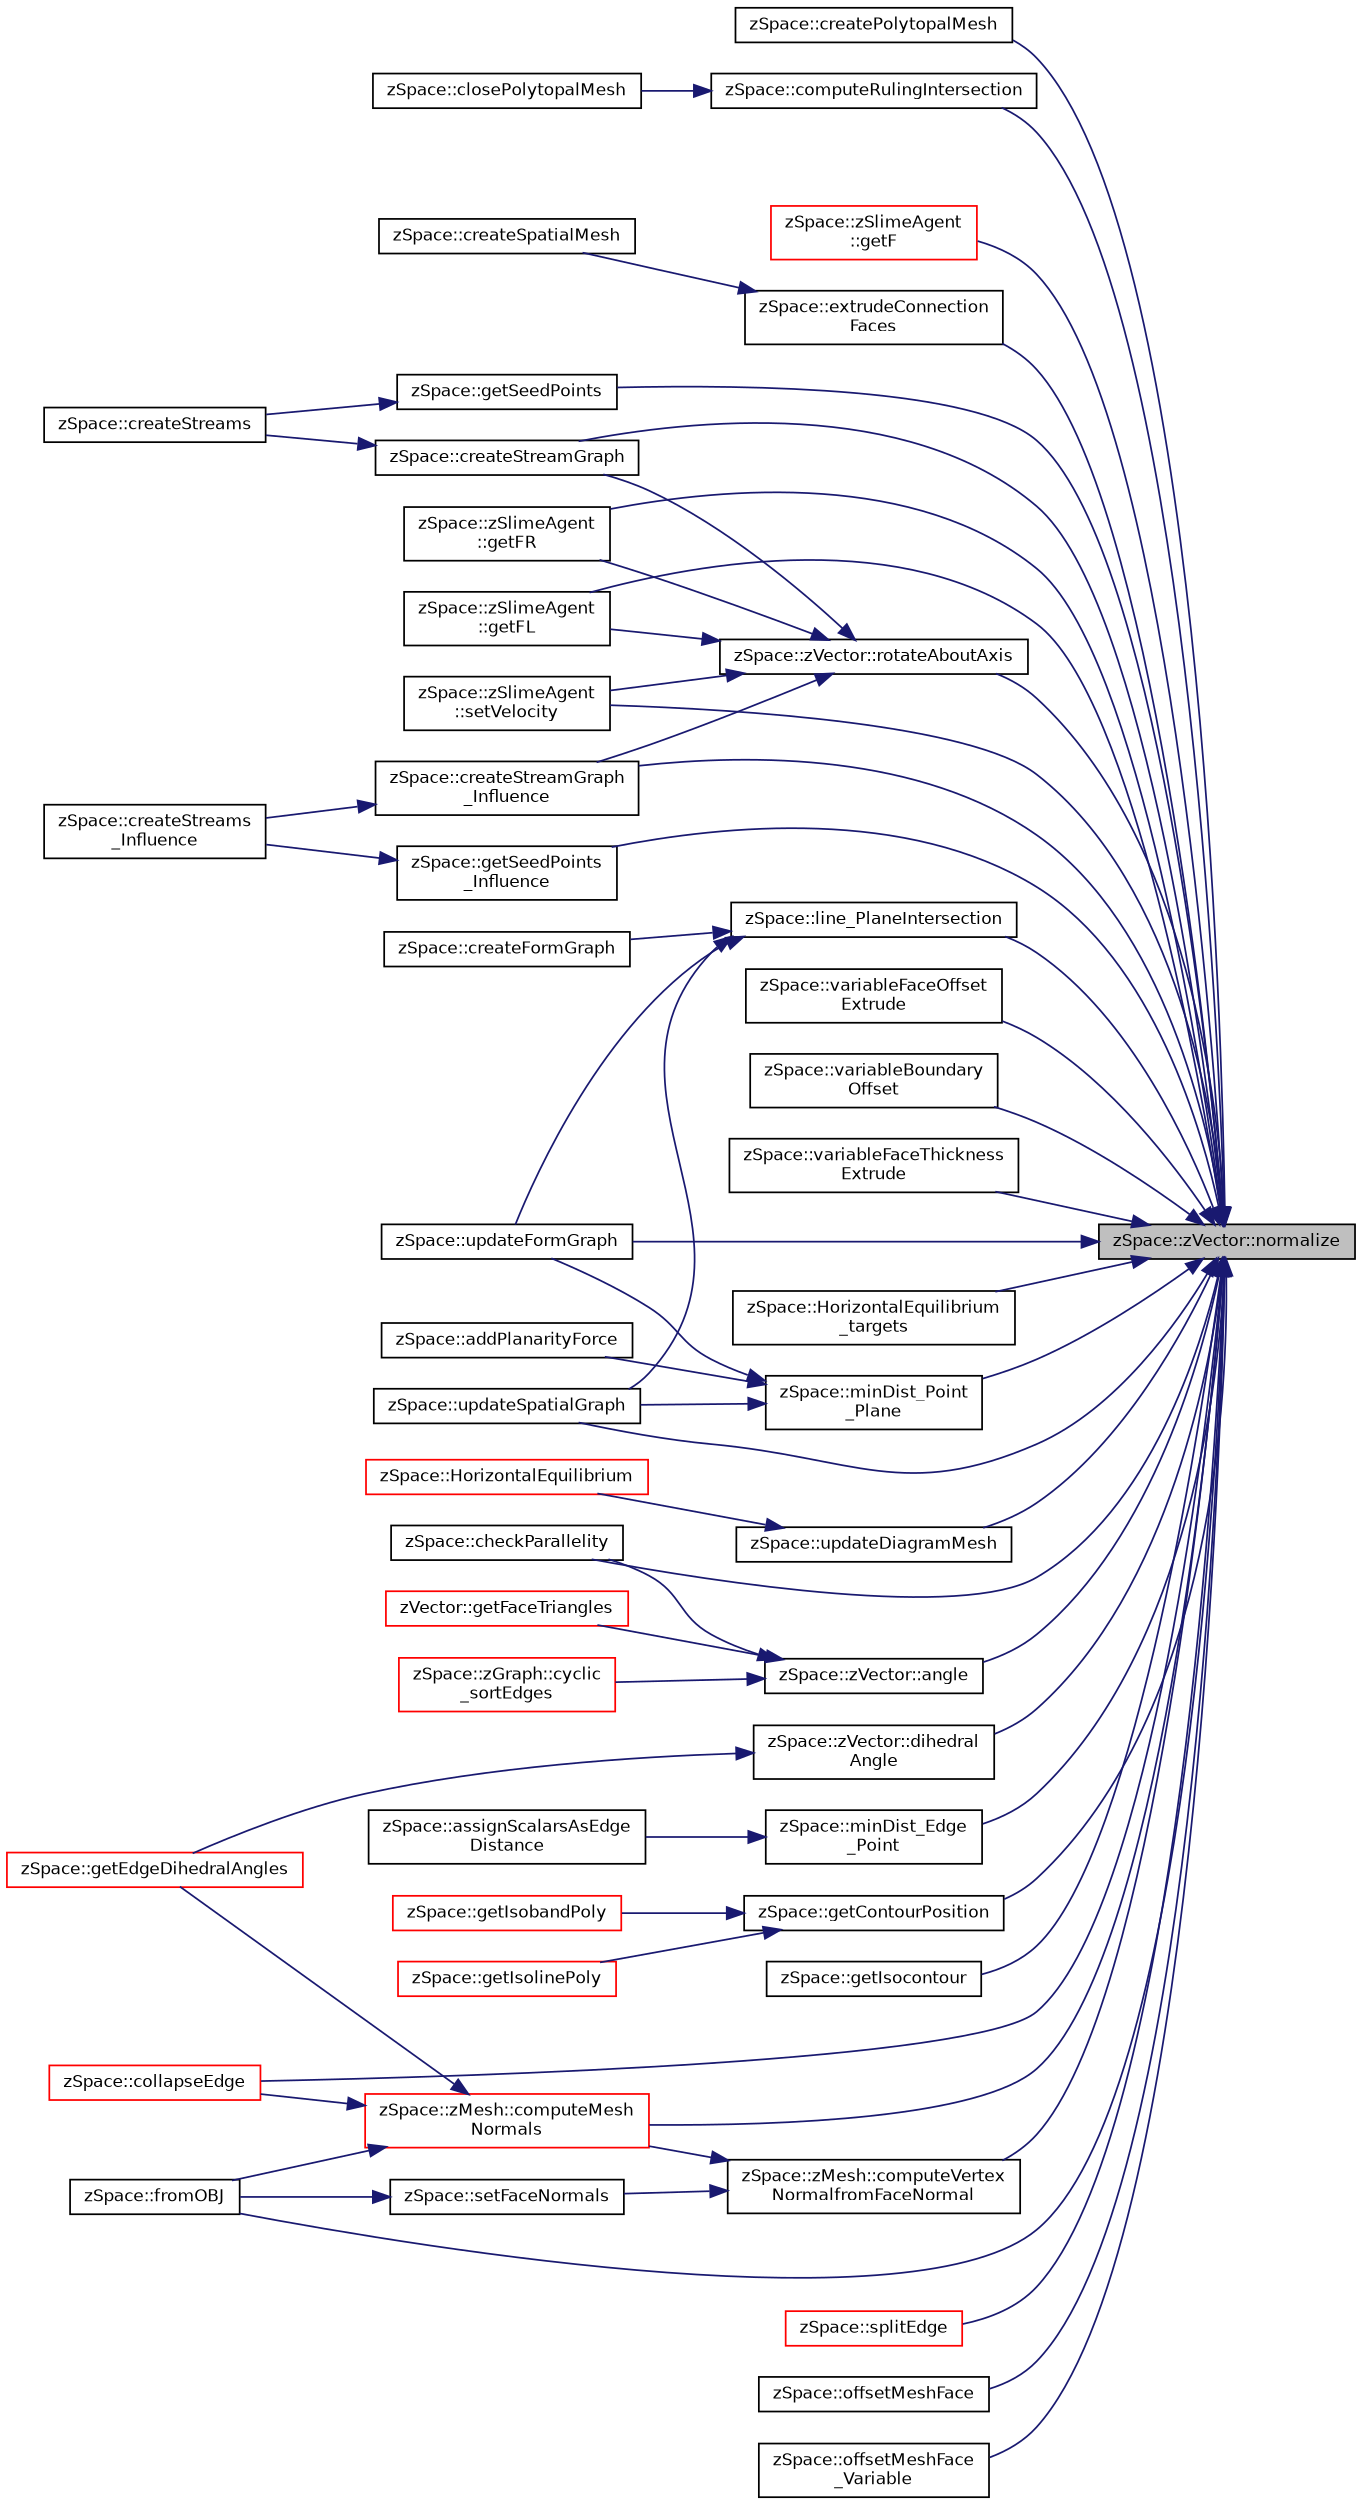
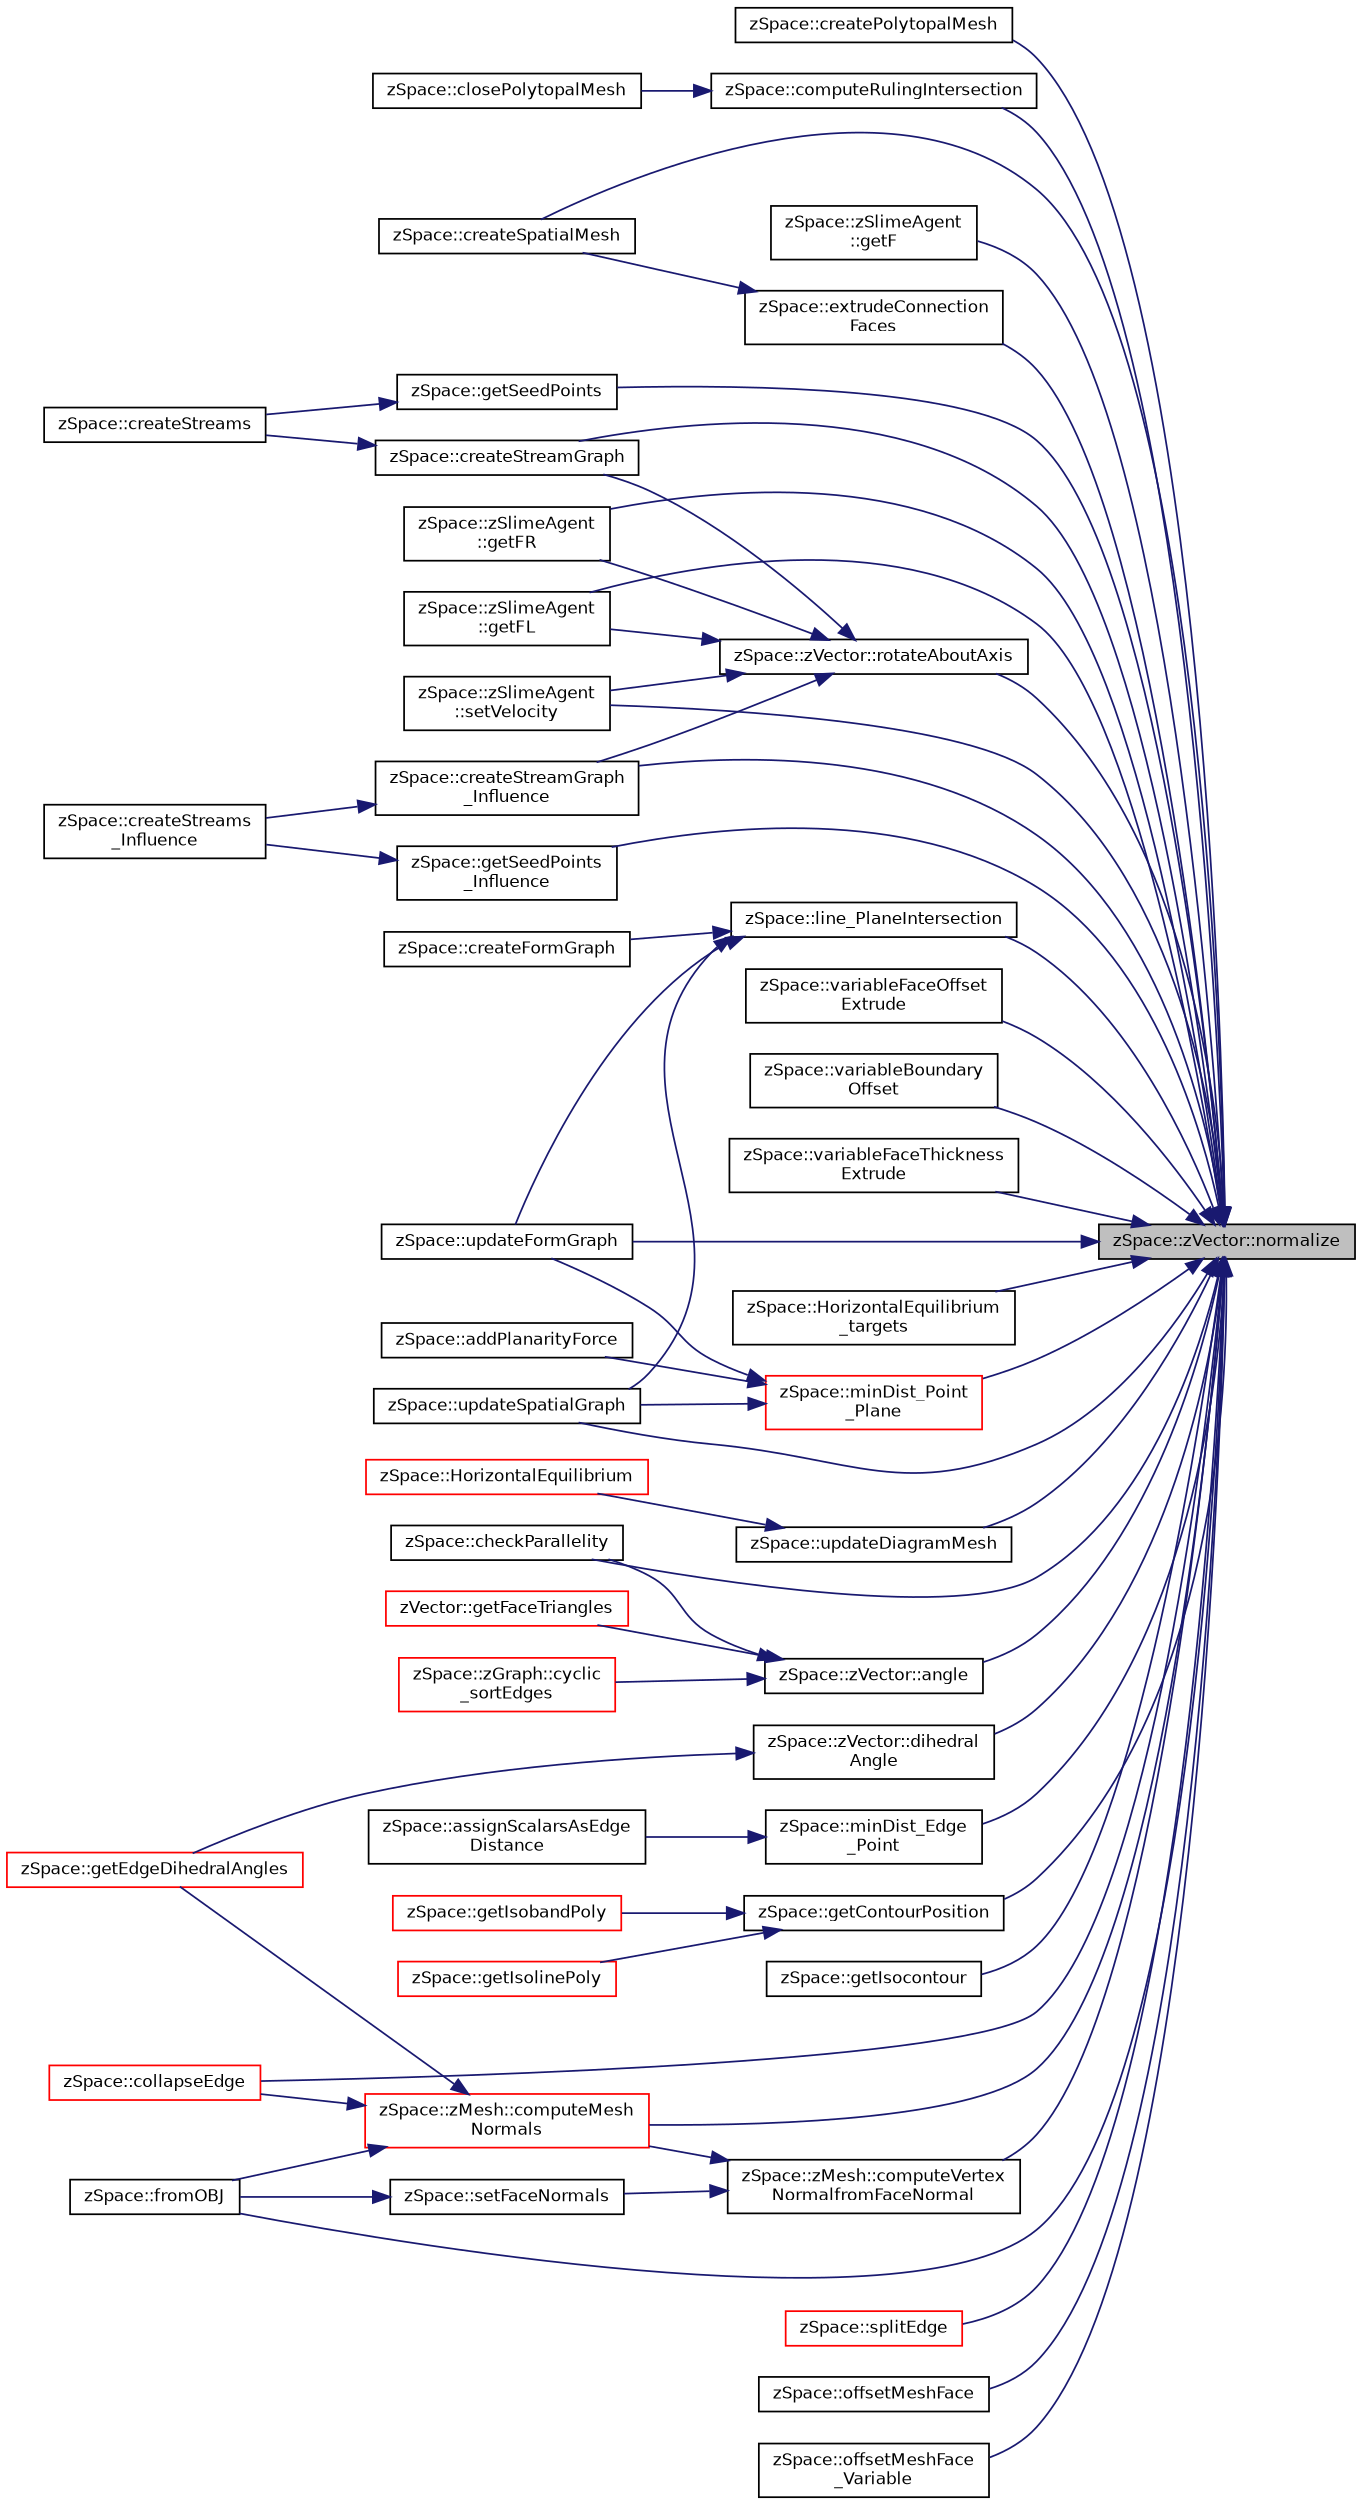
(874, 233) -> (874, 233)
none -> (1095, 278)
(874, 1403) -> (874, 1403)
